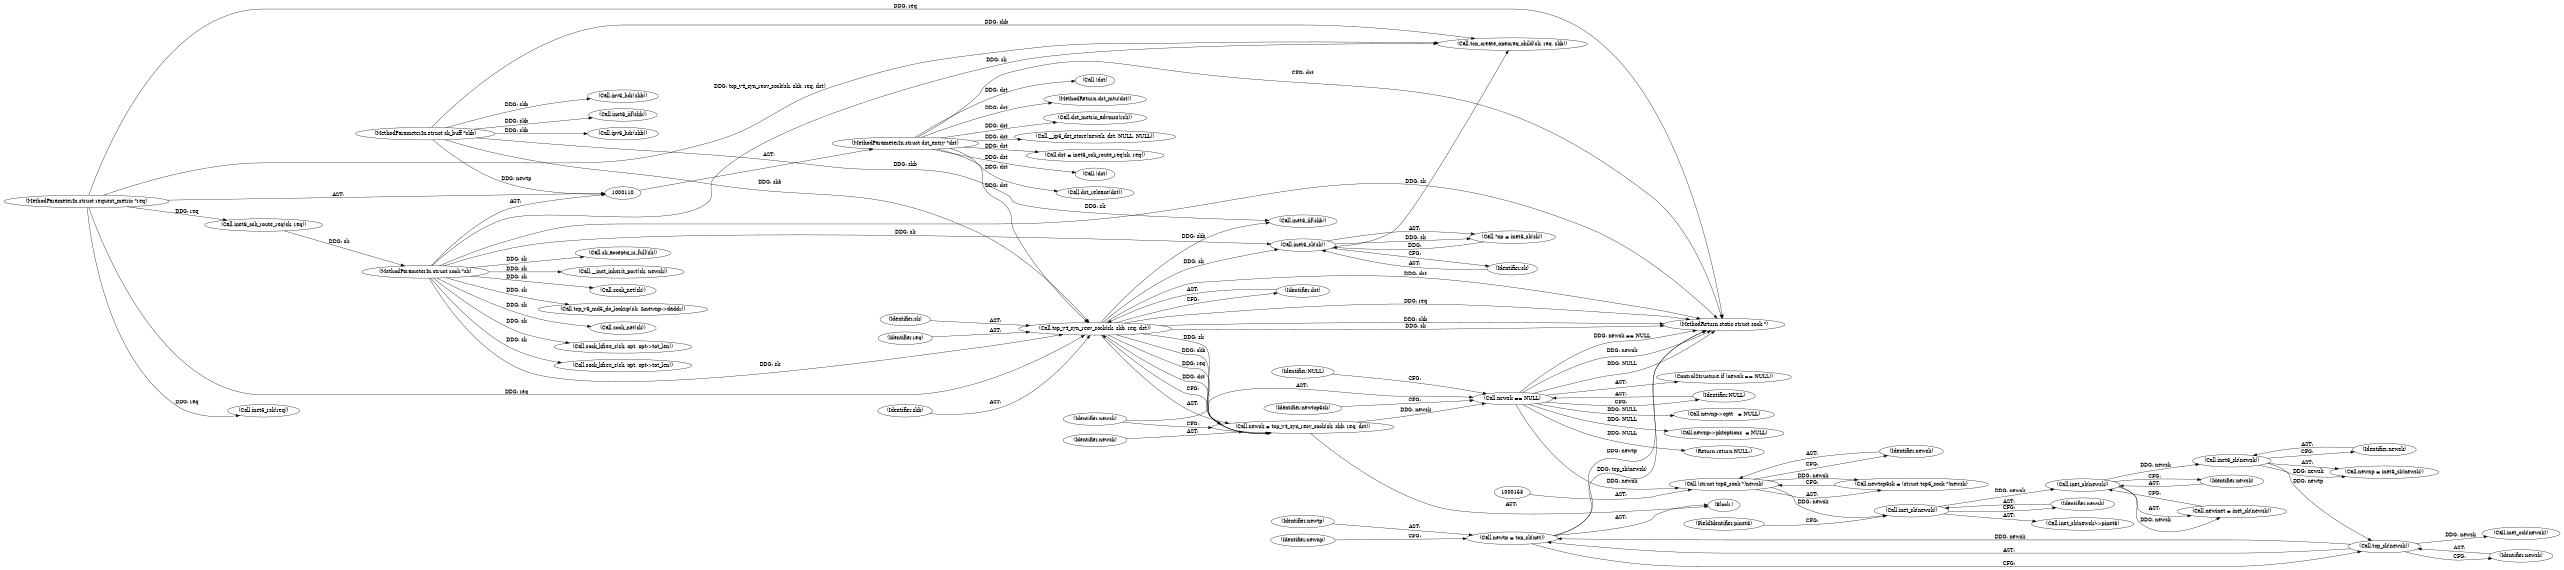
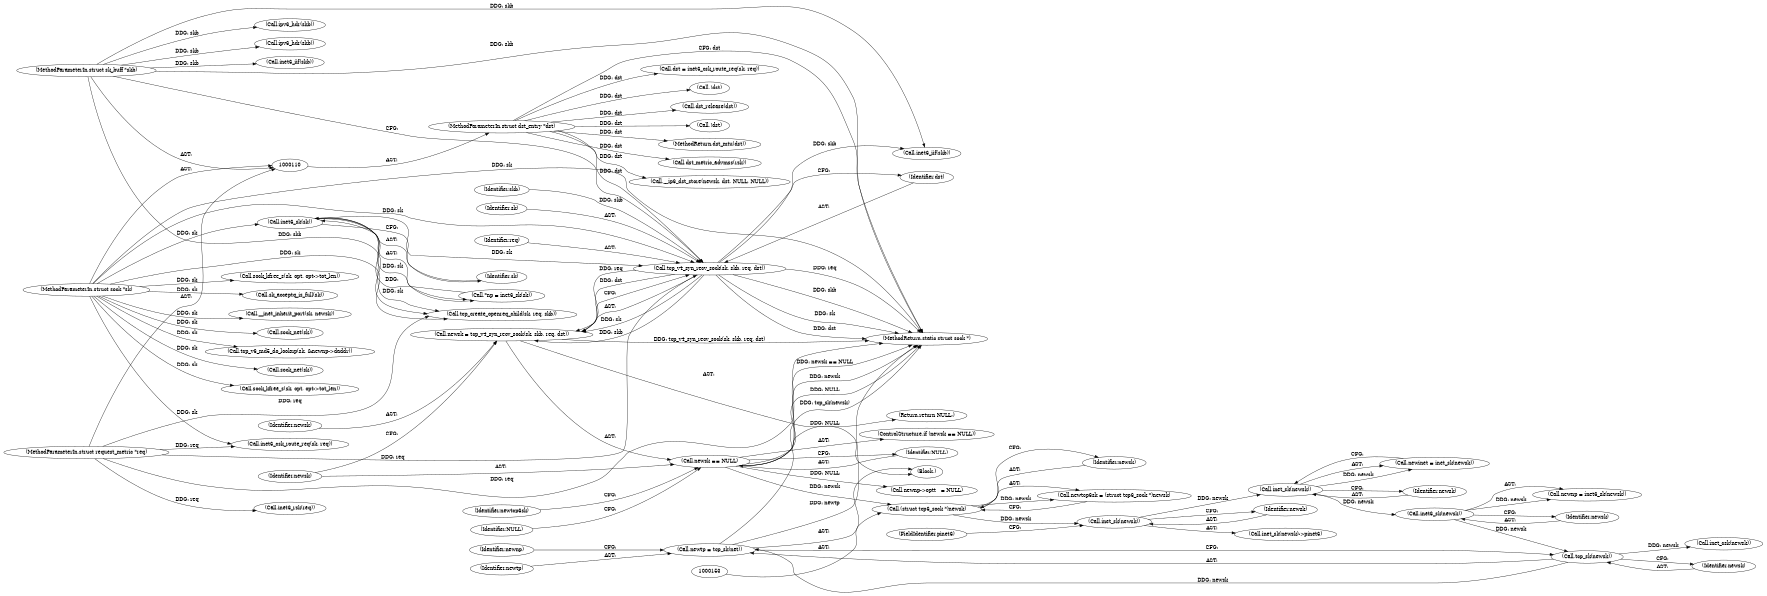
none -> (639, 44)
(770, 87) -> (290, 401)
(517, 179) -> (187, 155)
(770, 182) -> (393, 129)
(343, 248) -> (145, 383)
(1182, 271) -> (463, 258)
none -> (714, 343)
(996, 402) -> (611, 201)
(1416, 410) -> (611, 437)
(1724, 433) -> none
(2308, 481) -> (1511, 529)
